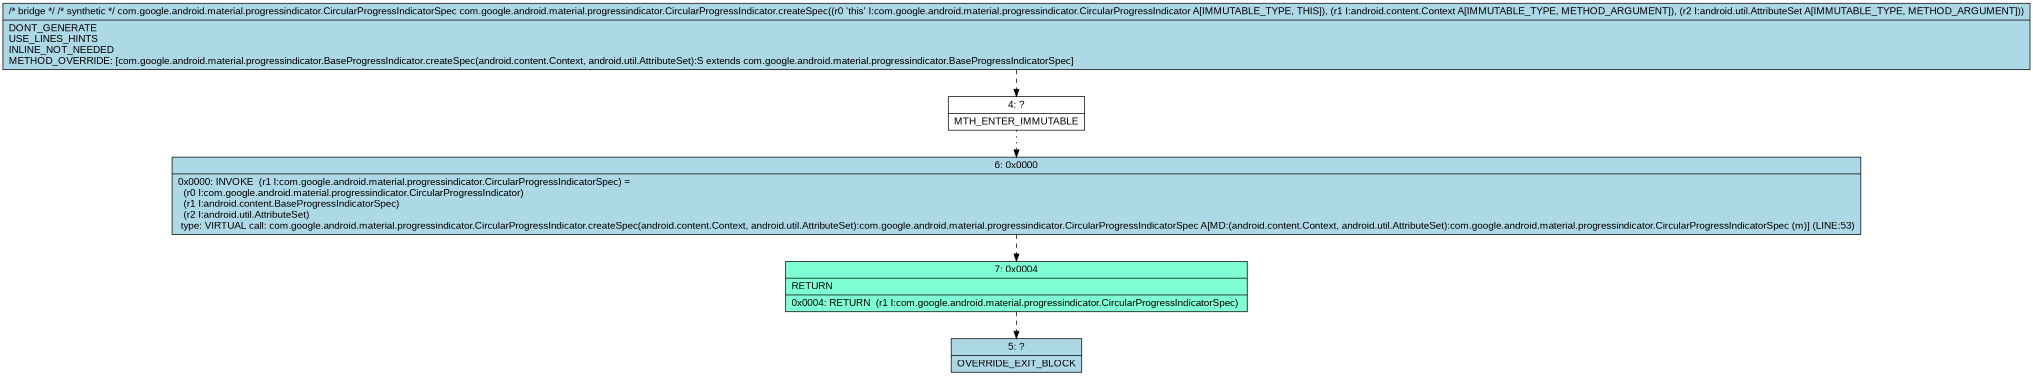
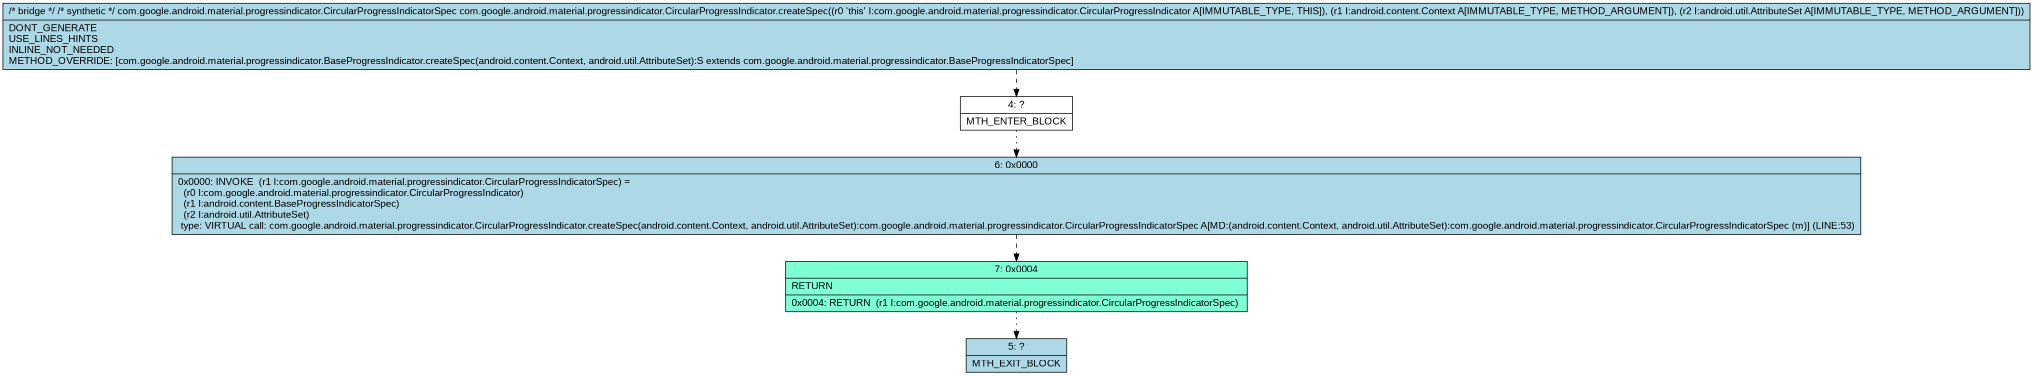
(1016, 121) -> (1016, 121)
(1016, 322) -> (1016, 322)
(1016, 363) -> (1016, 363)
